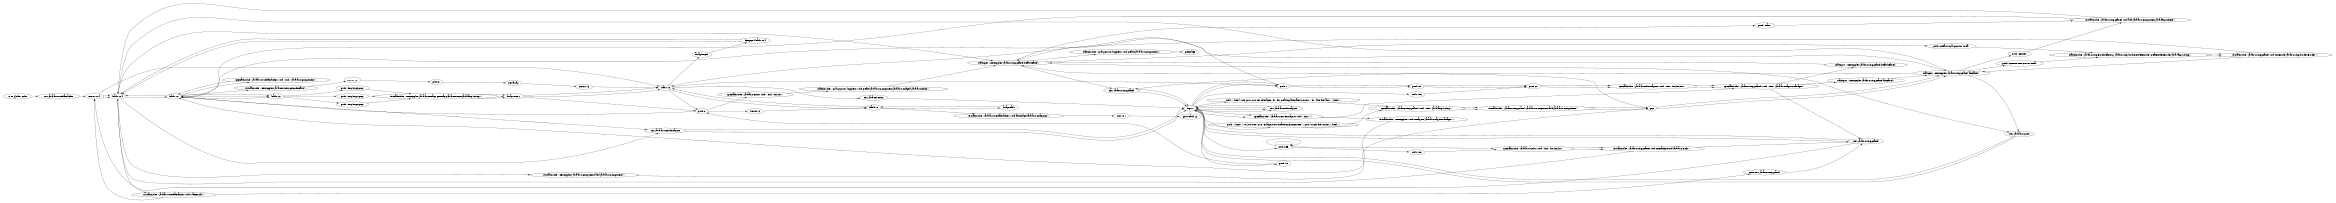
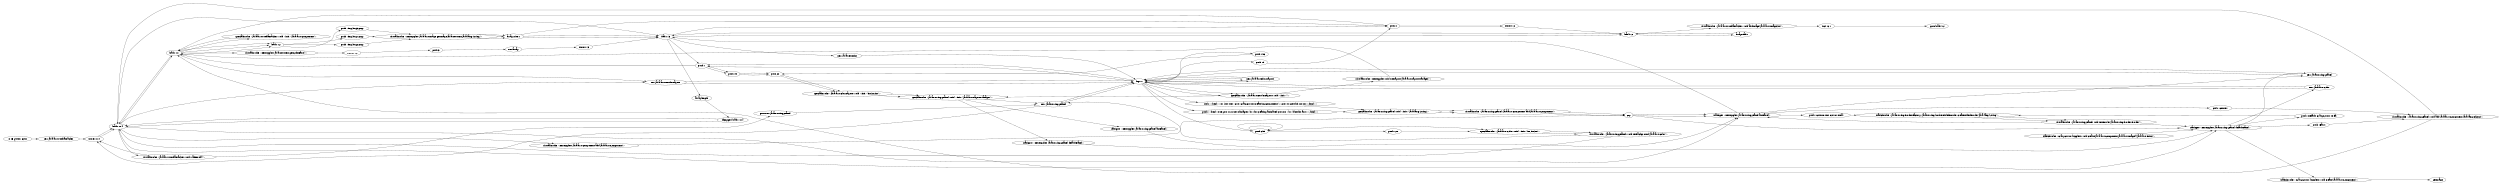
(376, 67) -> (352, 21)
(755, 95) -> none
(2000, 96) -> none
